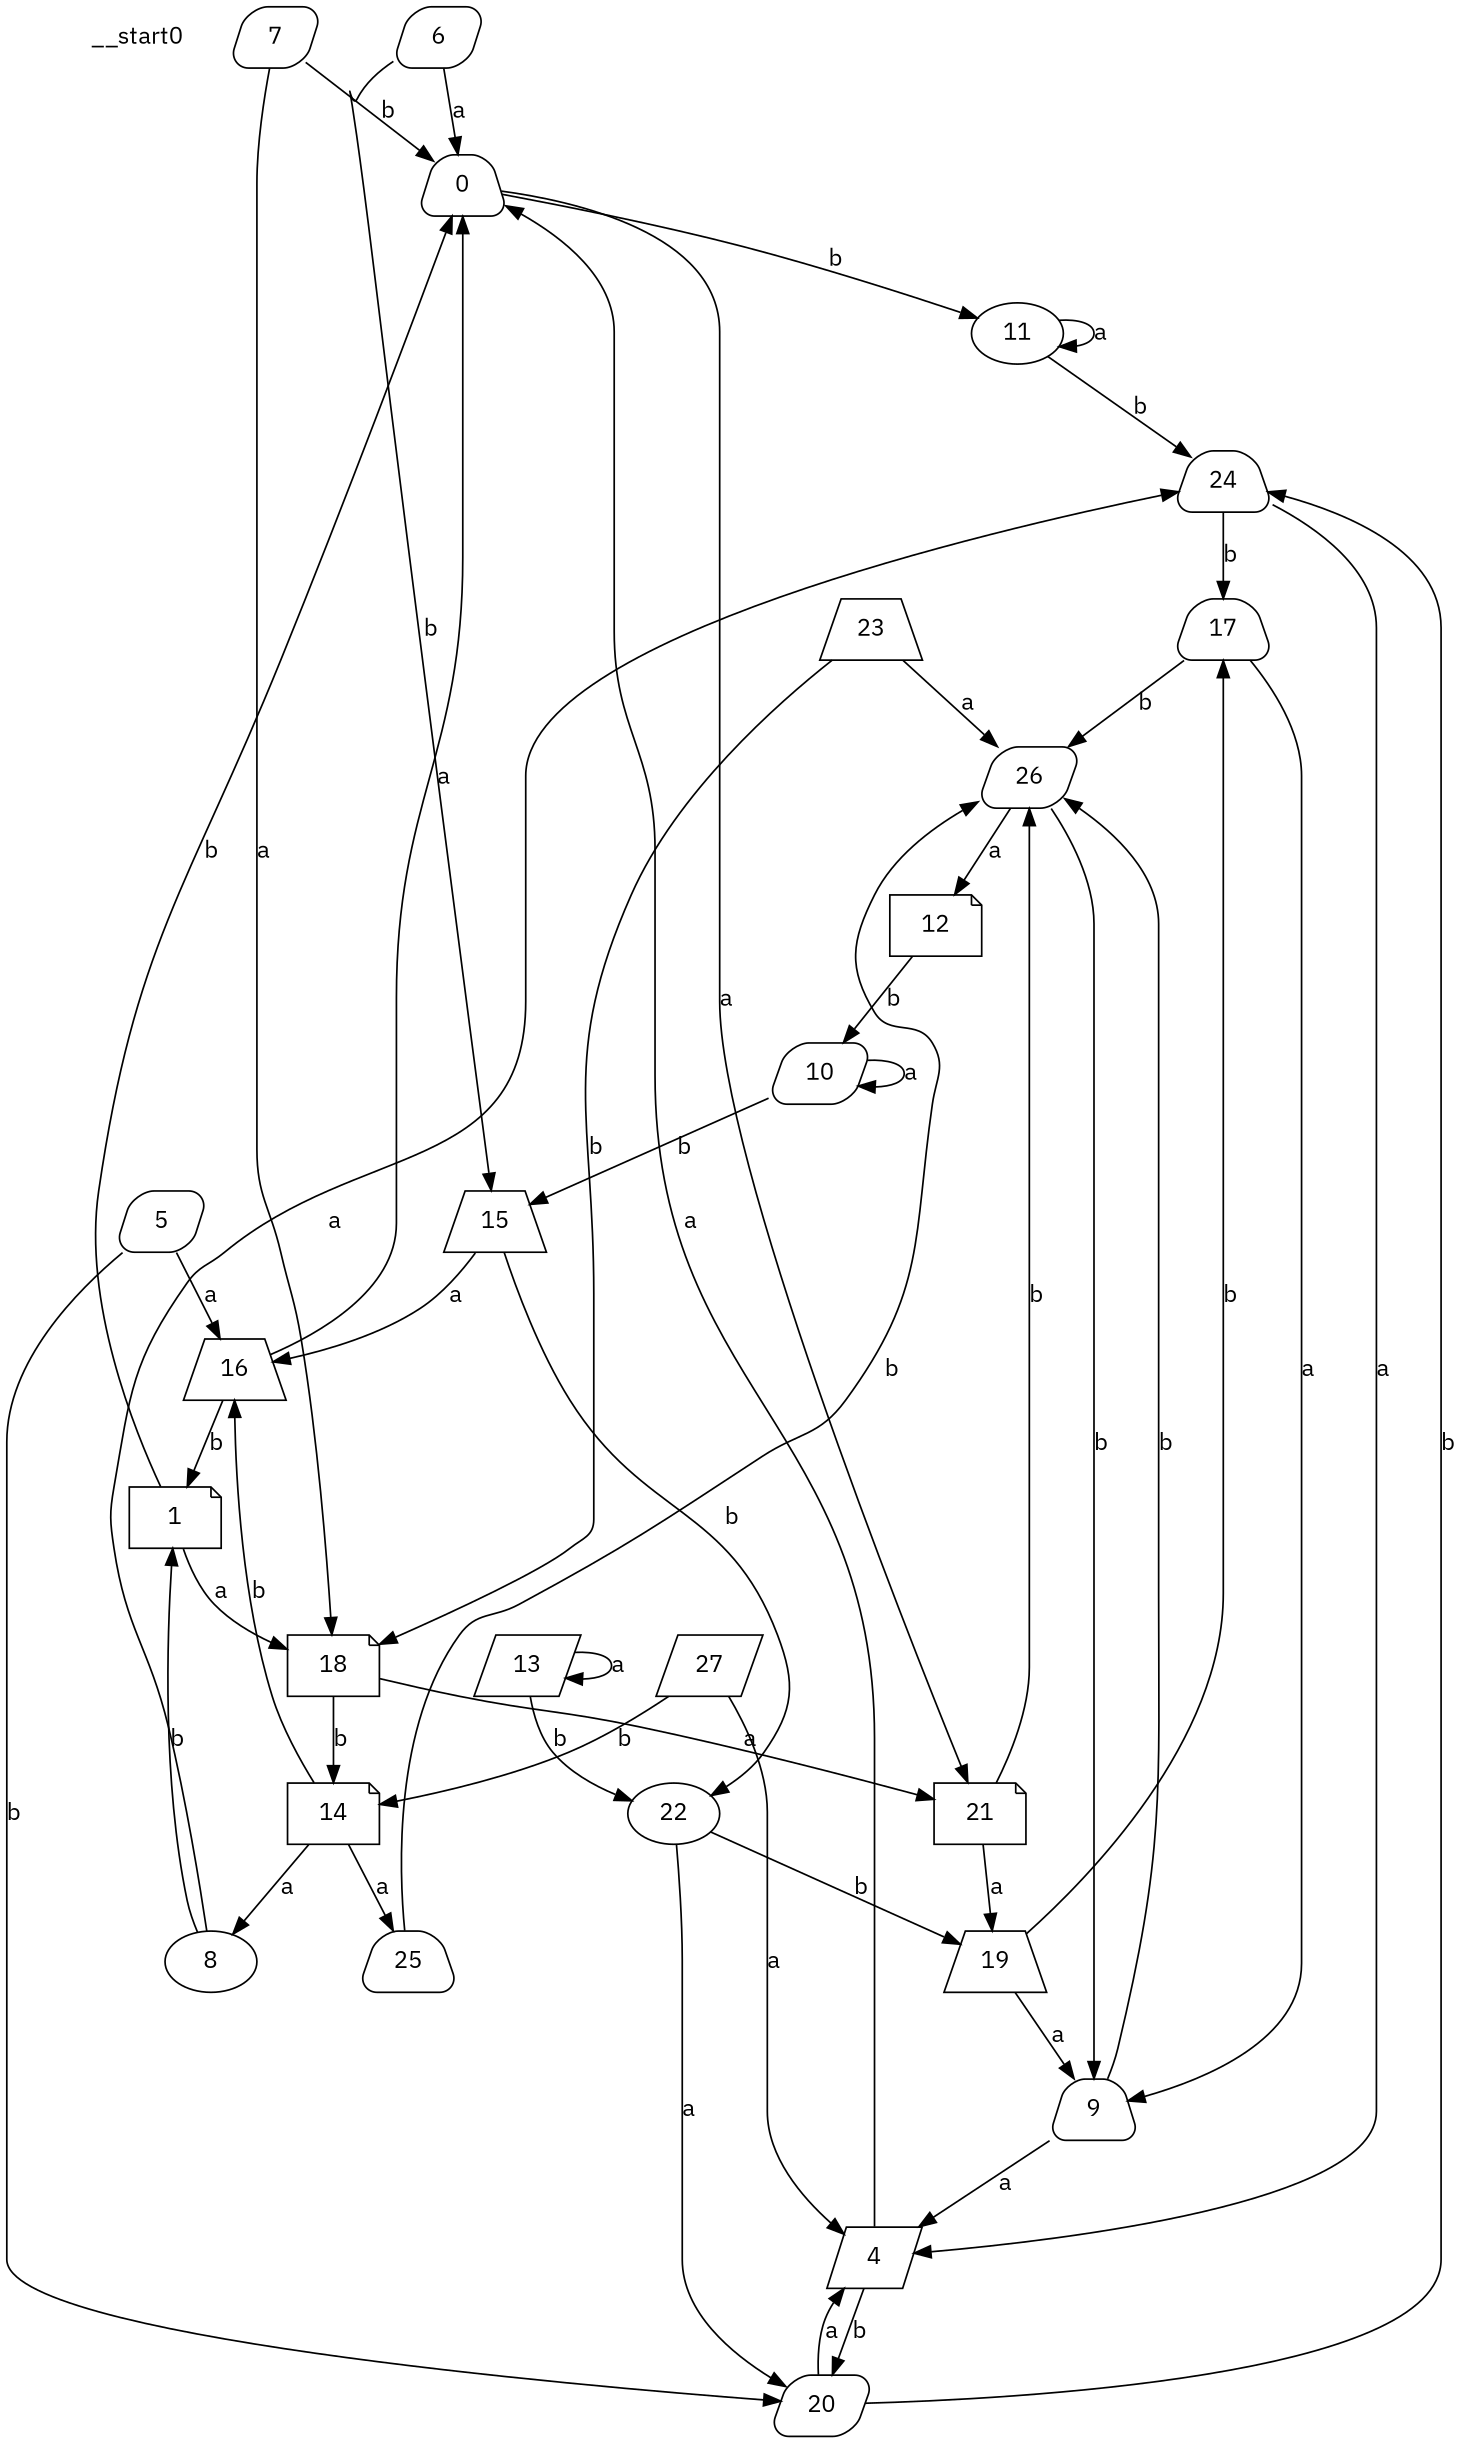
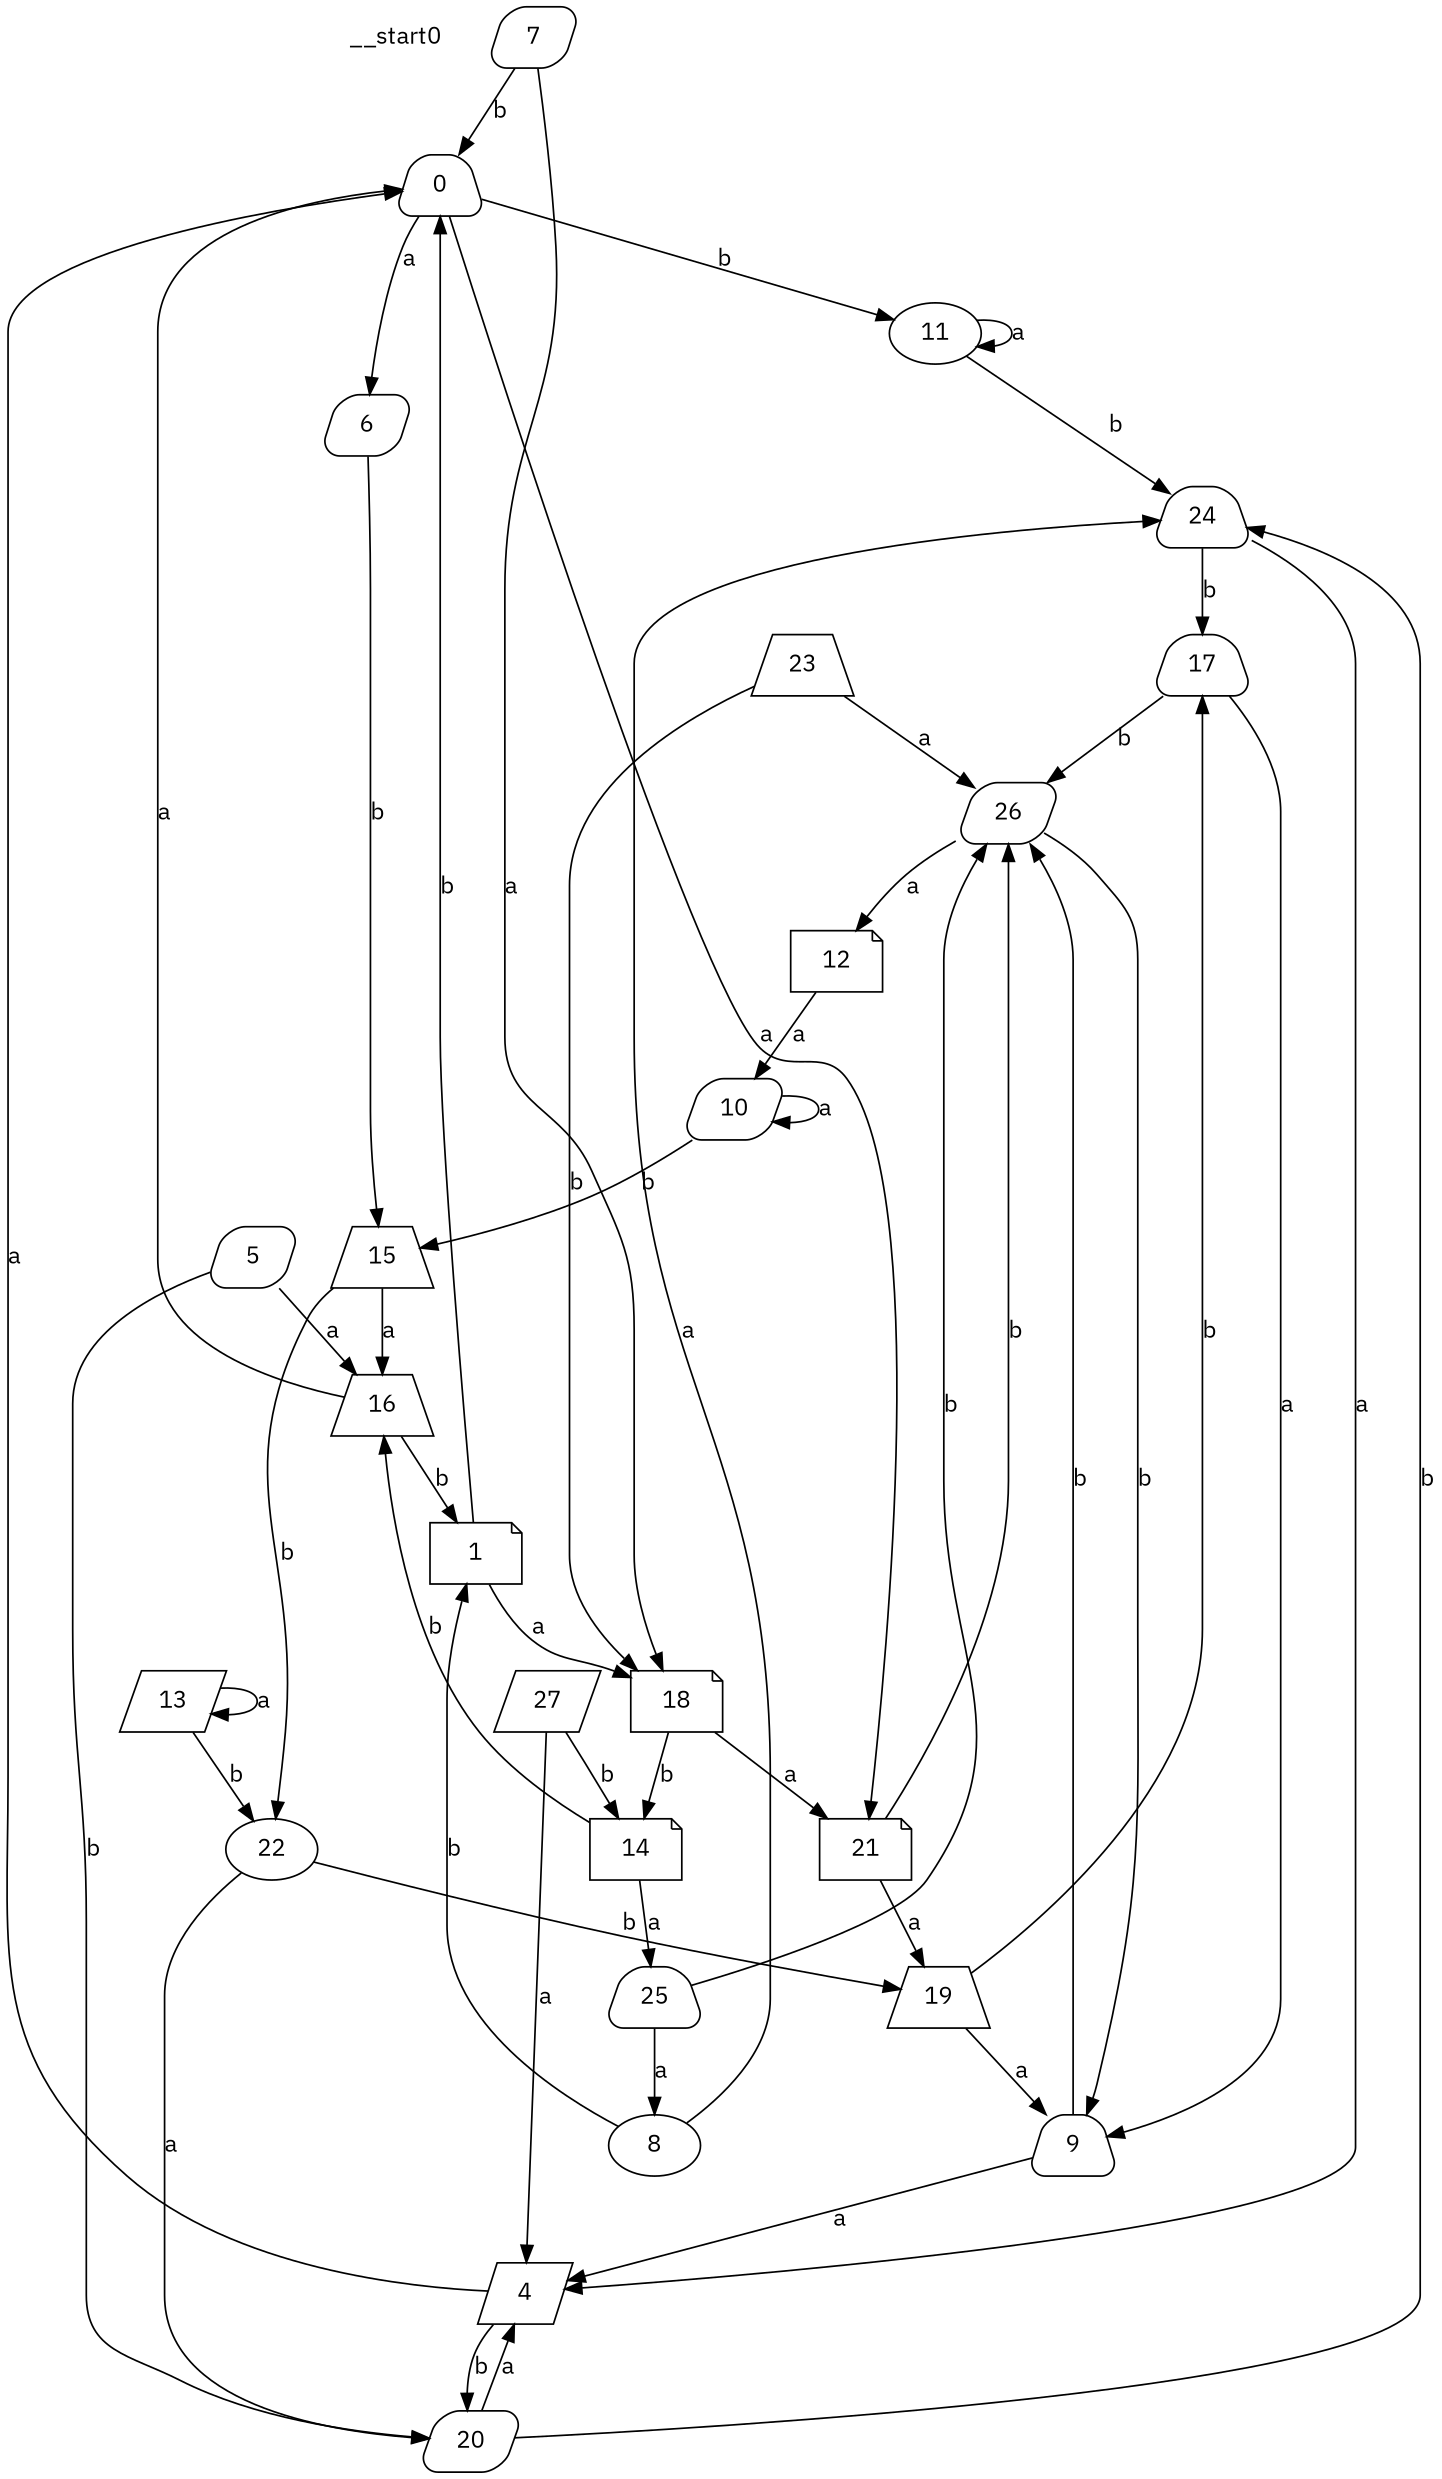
(449, 103) -> (387, 294)
(894, 1000) -> (799, 1035)
(276, 1883) -> (655, 2063)
